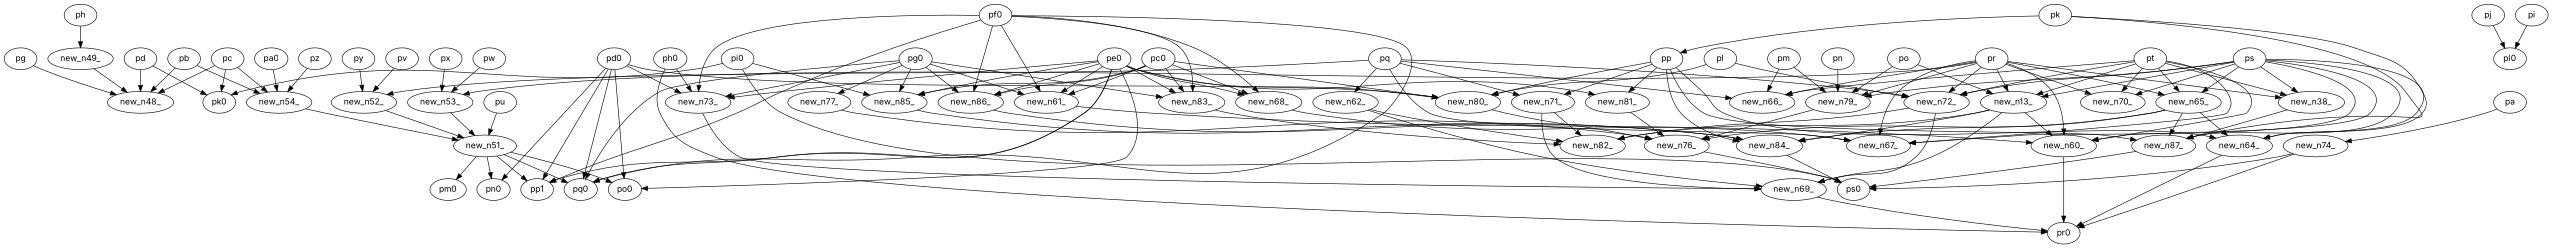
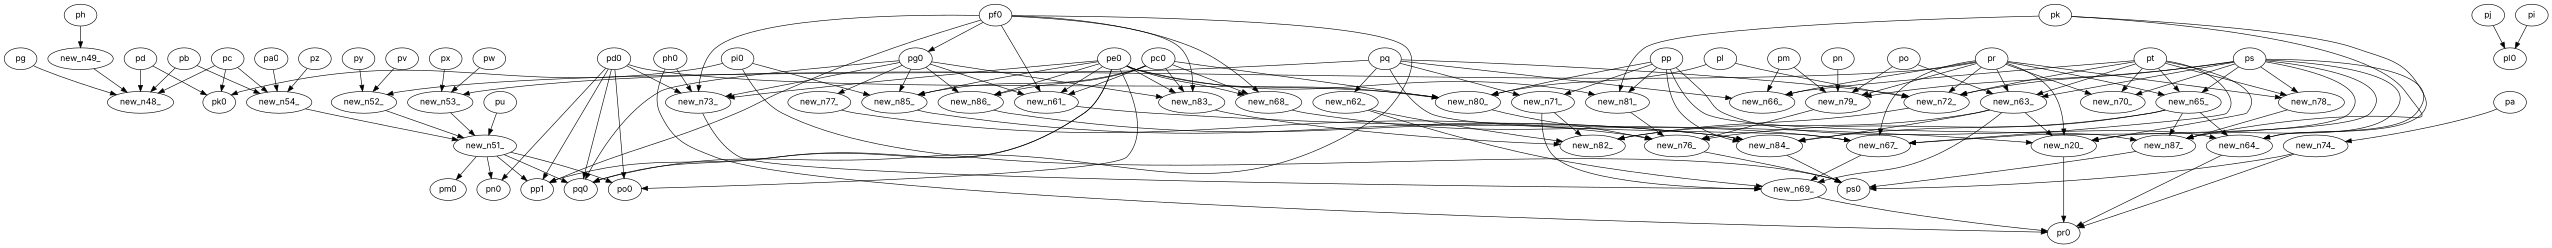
(1862, 25) -> (1818, 25)
(984, 56) -> (958, 35)
(2013, 102) -> (2013, 102)
(2311, 102) -> (2311, 102)
(2064, 146) -> (2064, 146)
(1914, 158) -> (1839, 166)
